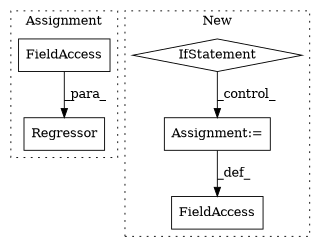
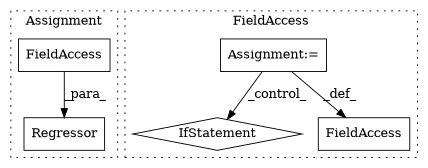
(217, 21) -> (271, 21)
(217, 90) -> (247, 92)
